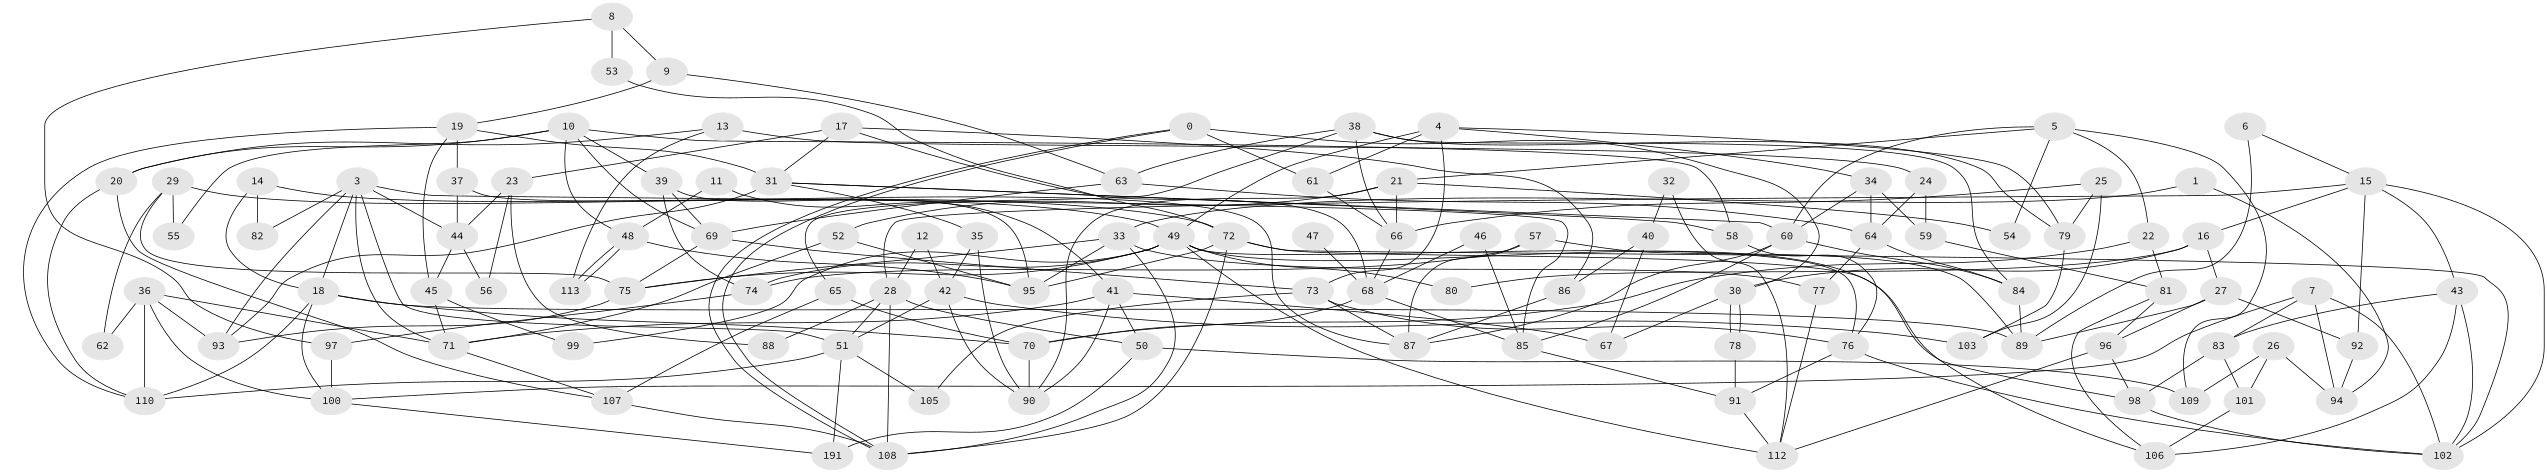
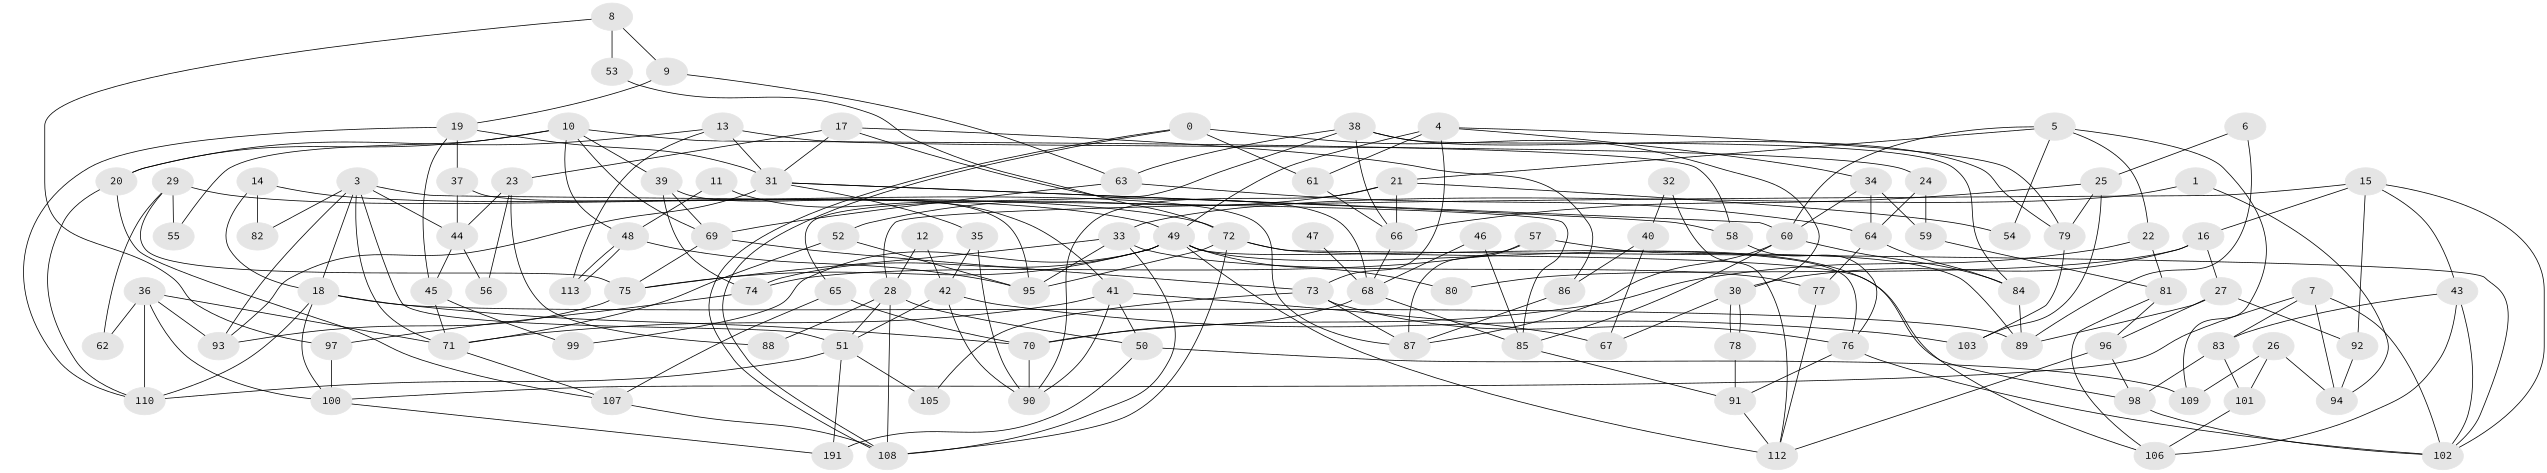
none -> (747, 154)
(2306, 154) -> (2173, 154)
